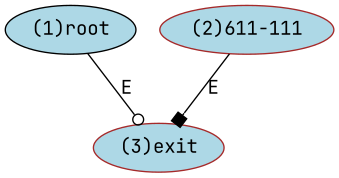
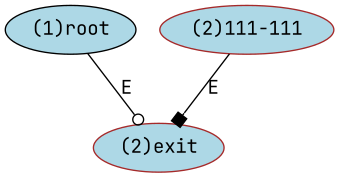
(247, 30) -> (247, 30)
(159, 148) -> (159, 148)
